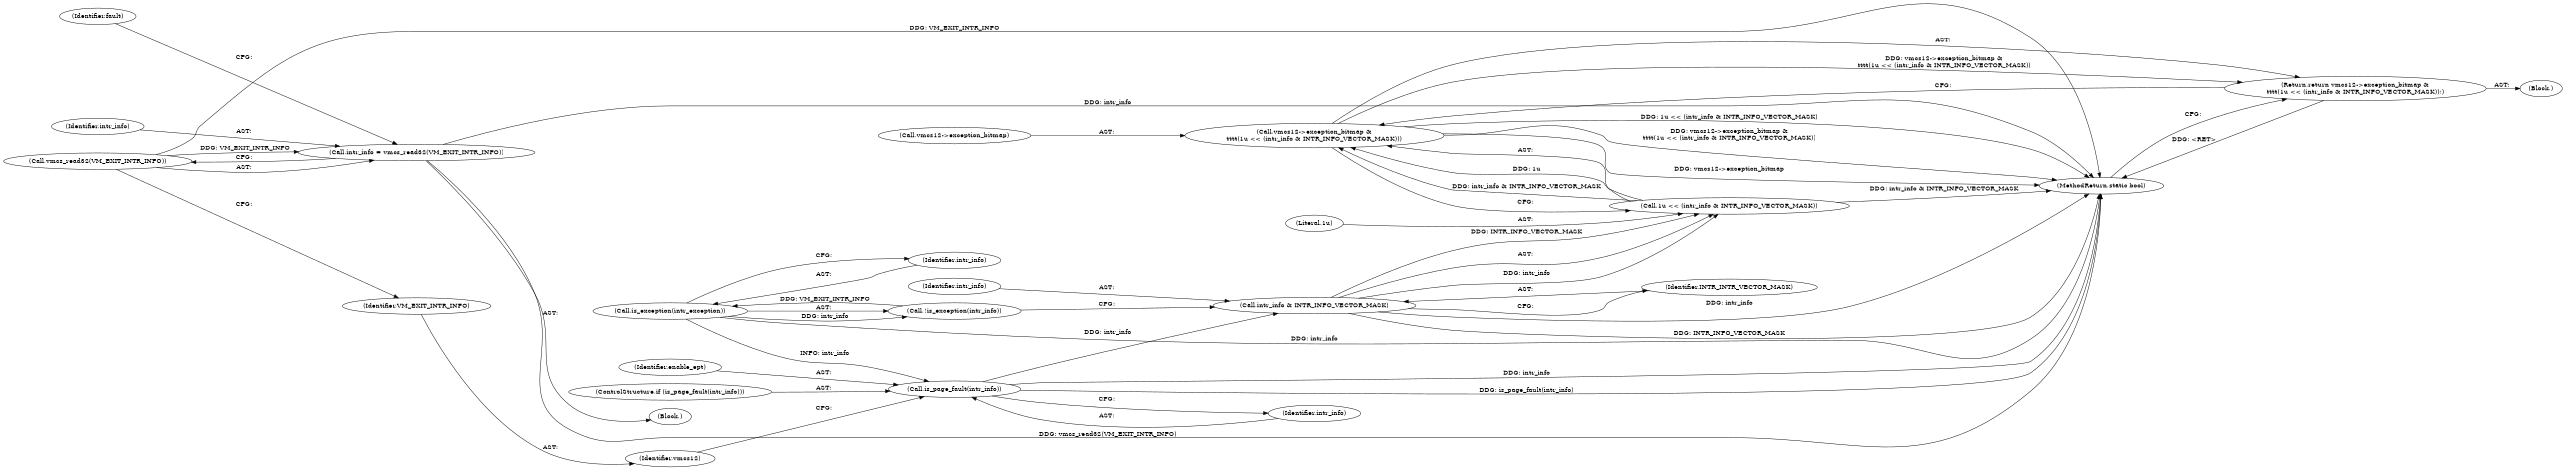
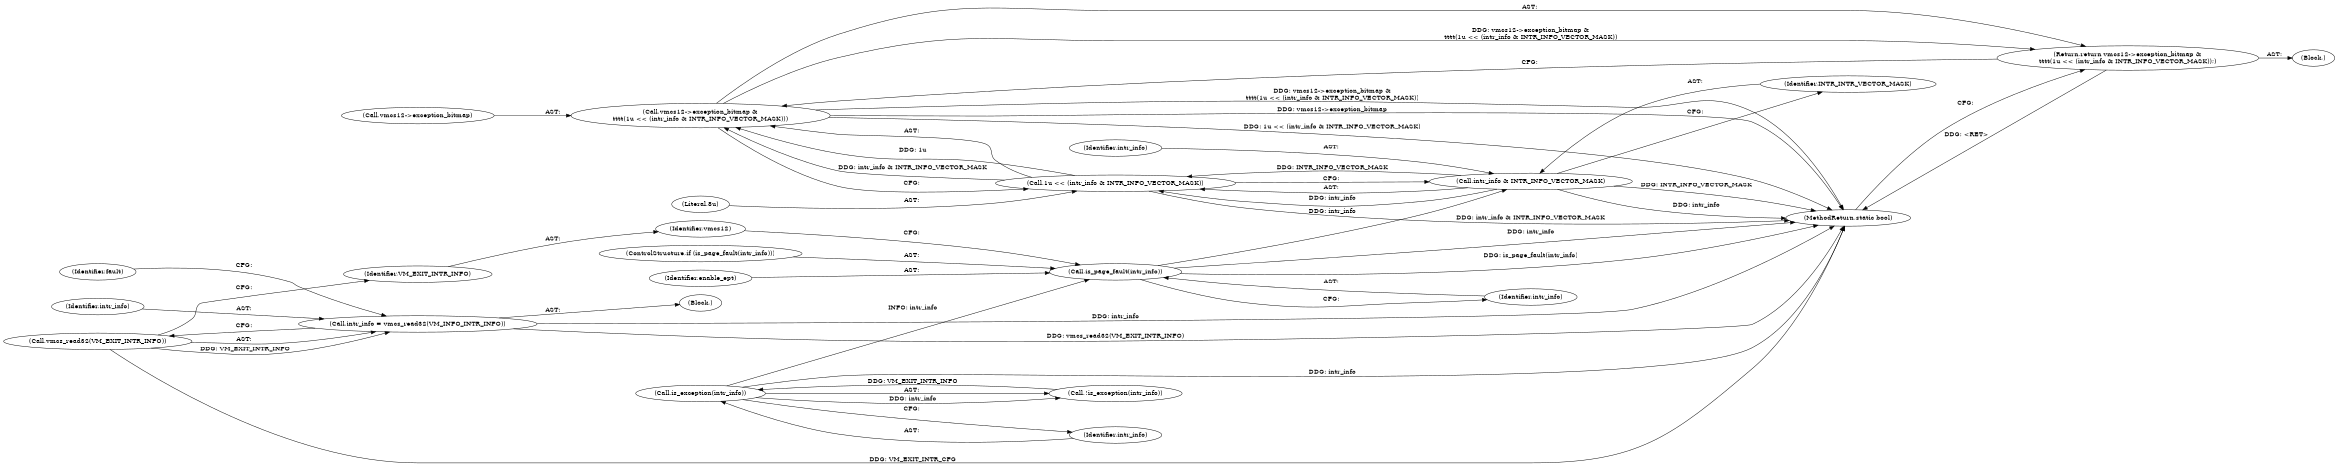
(955, 28) -> (913, 459)
(417, 152) -> (418, 324)
(1314, 223) -> (701, 204)
(1115, 309) -> (1330, 182)
(670, 311) -> (701, 393)
